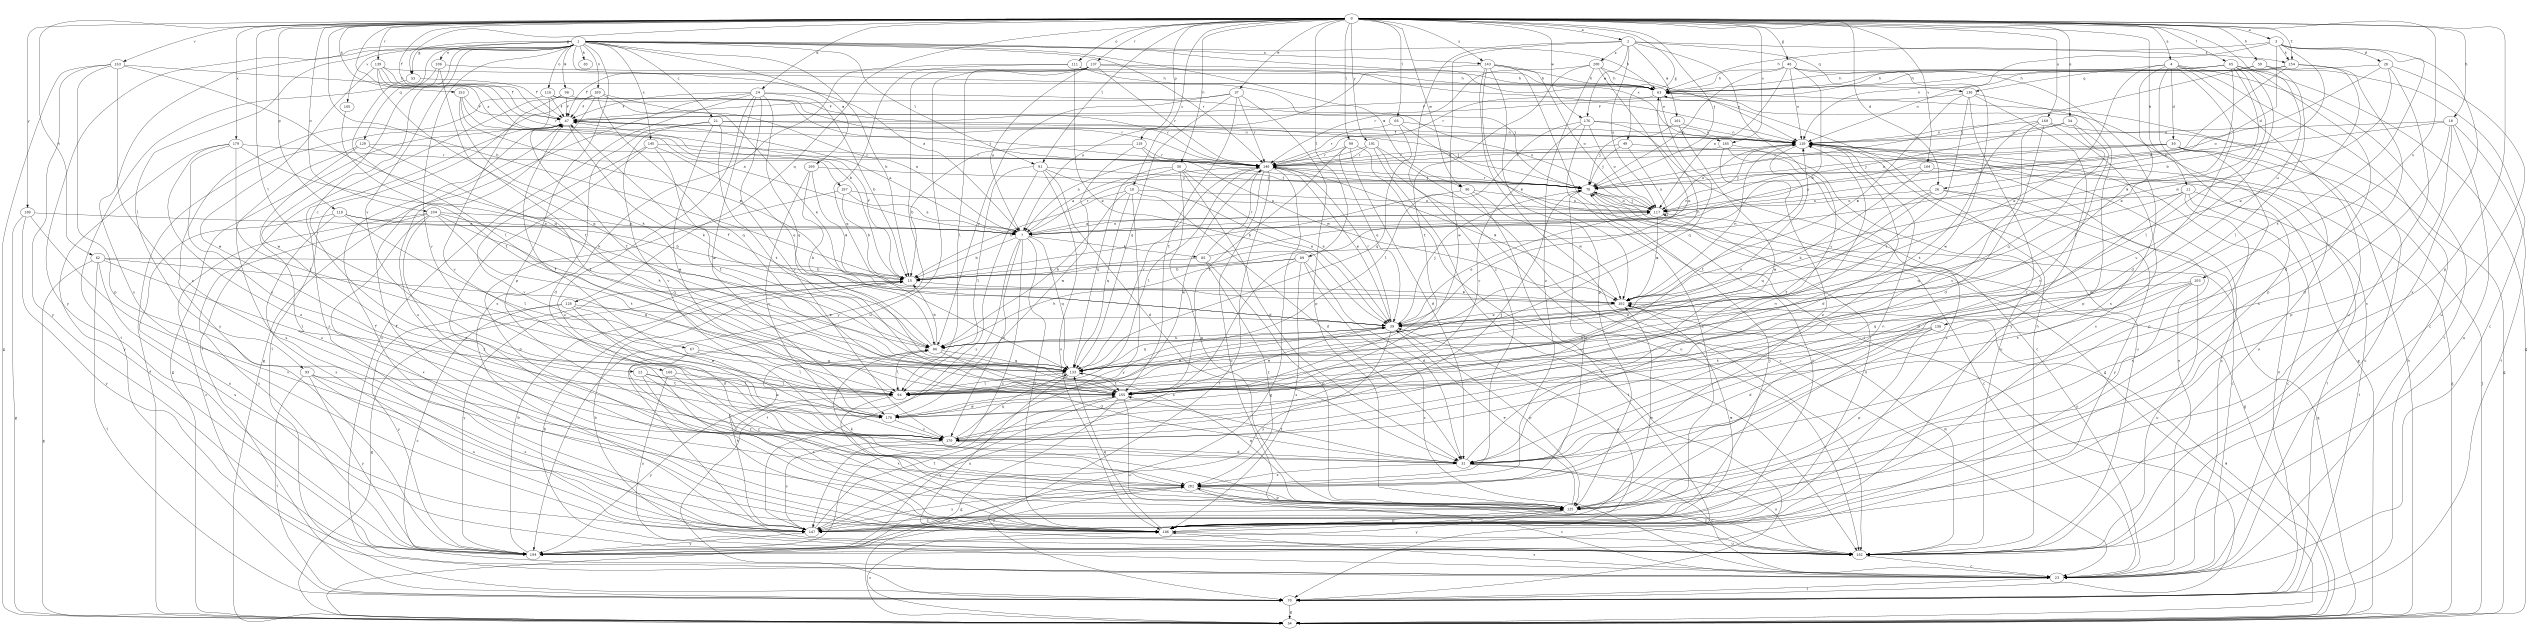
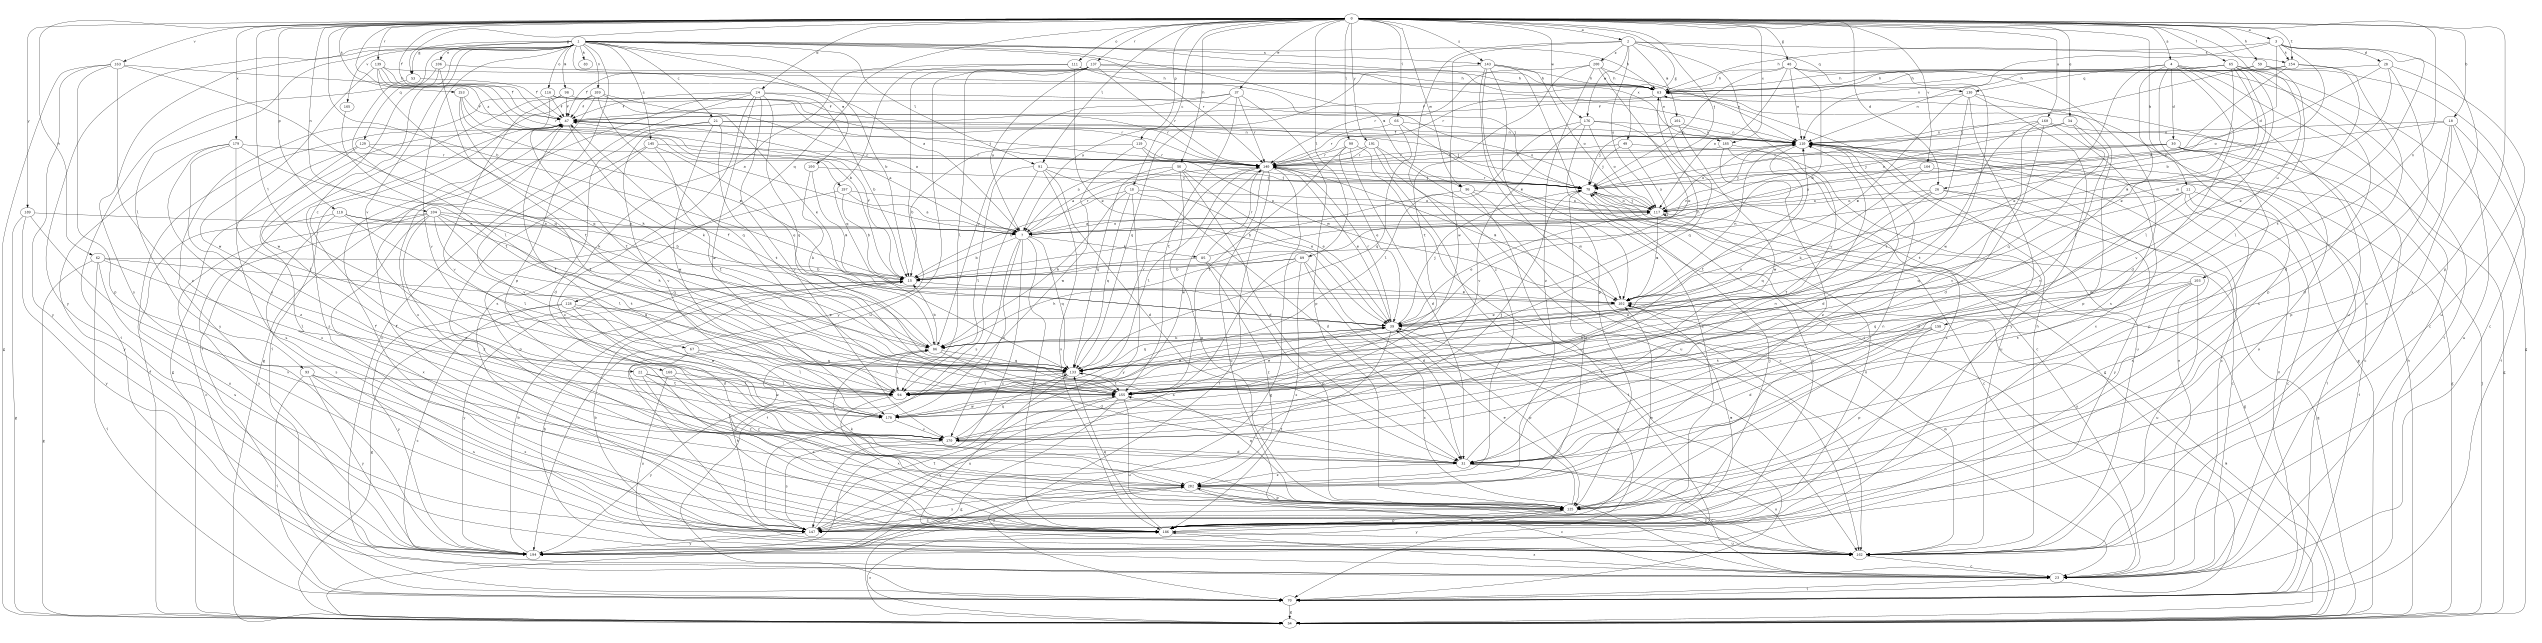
none -> (650, 320)
(773, 321) -> none
